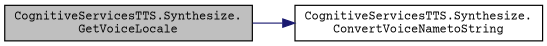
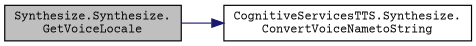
(129, 23) -> (93, 23)
